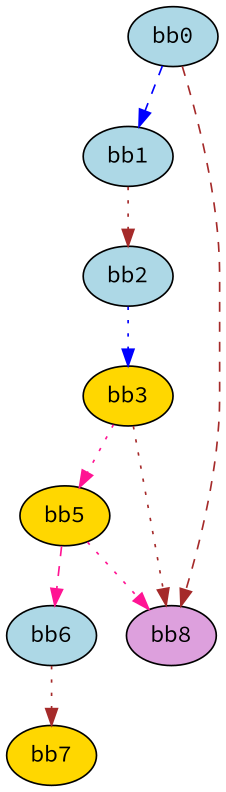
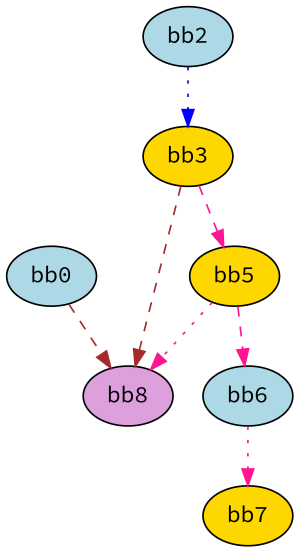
(128, 156) -> none
(101, 448) -> (208, 209)
(148, 507) -> (160, 268)
(52, 687) -> (248, 448)
